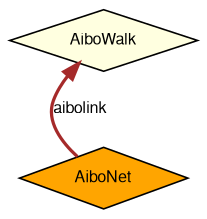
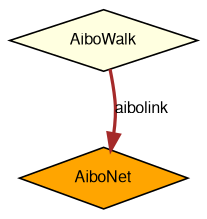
(52, 118) -> (115, 101)
